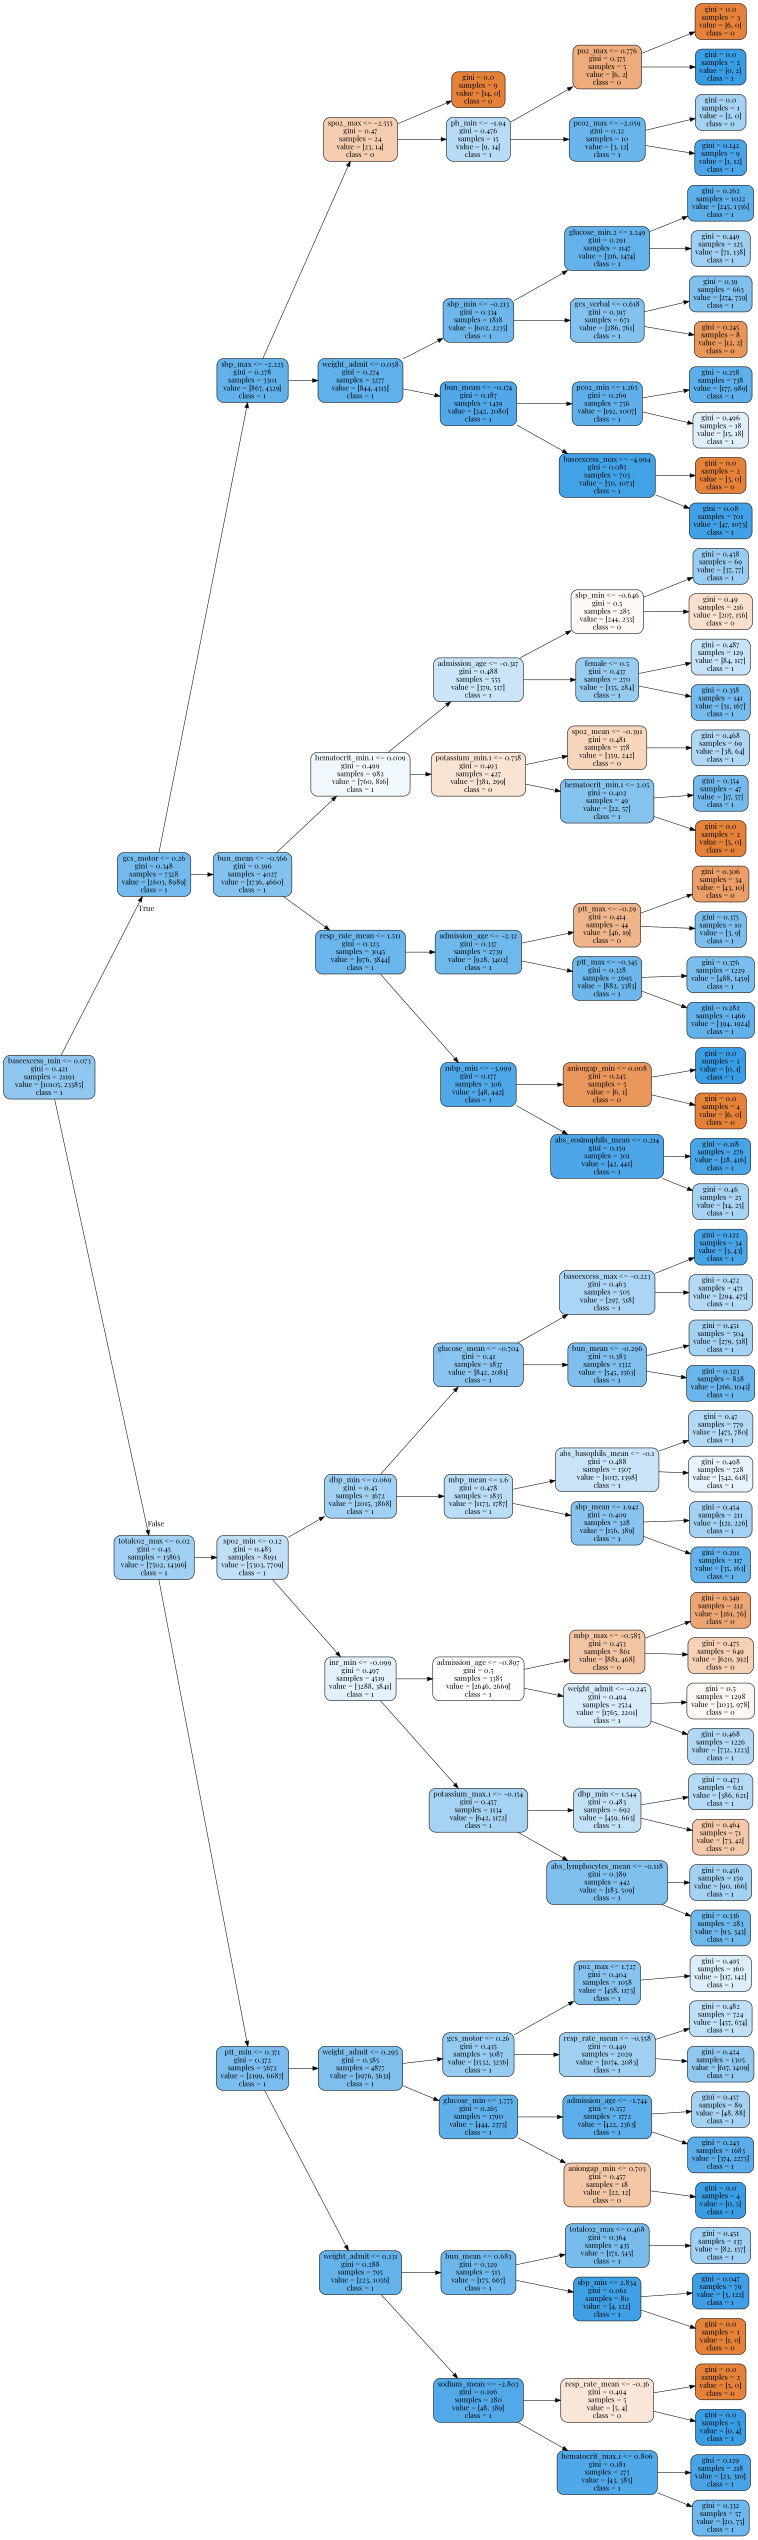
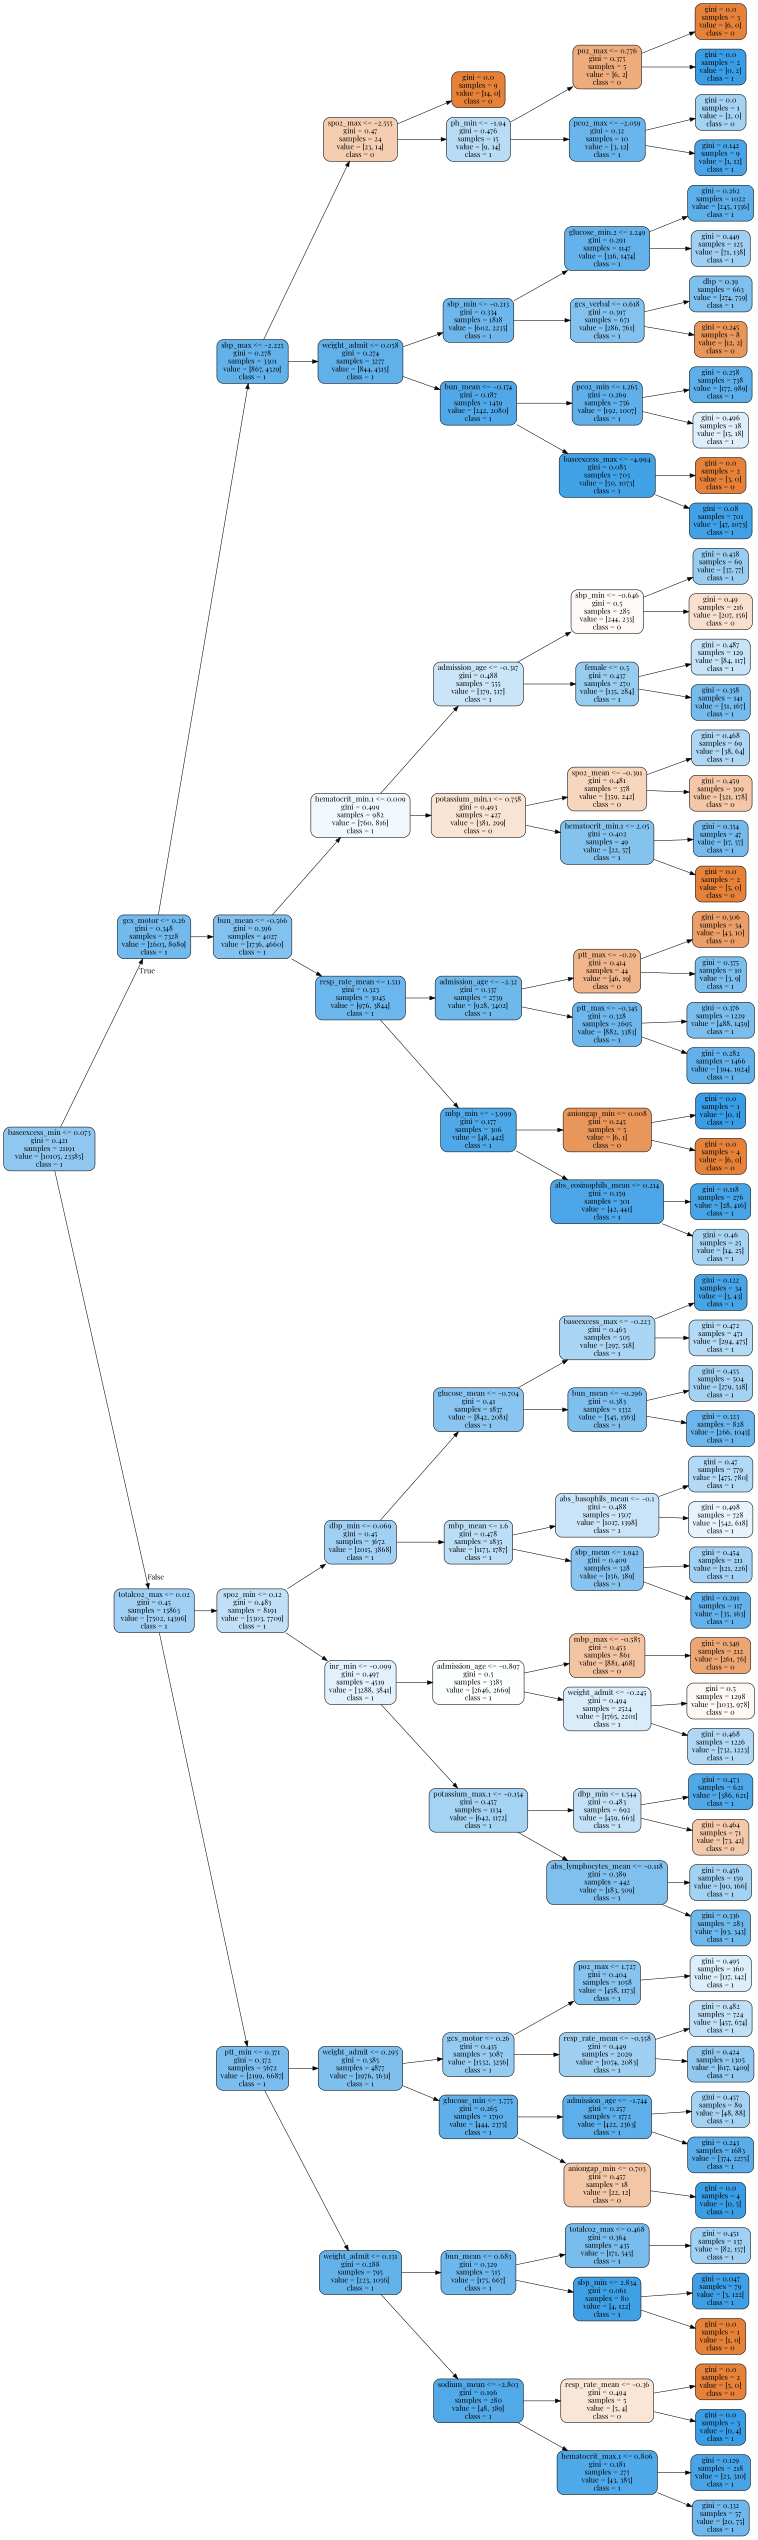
(721, 294) -> (721, 294)
none -> (721, 793)
(721, 1338) -> (721, 1383)
(721, 1656) -> none
(721, 1792) -> (721, 1792)
